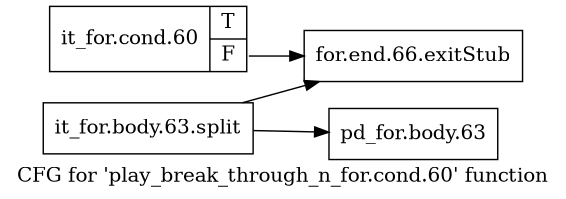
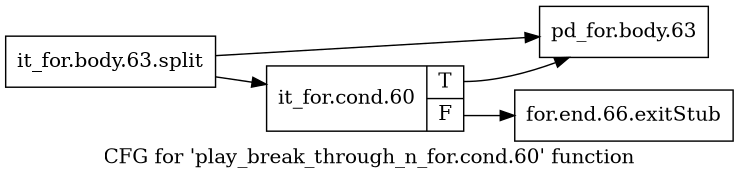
none -> (510, 76)
(274, 94) -> (234, 80)
